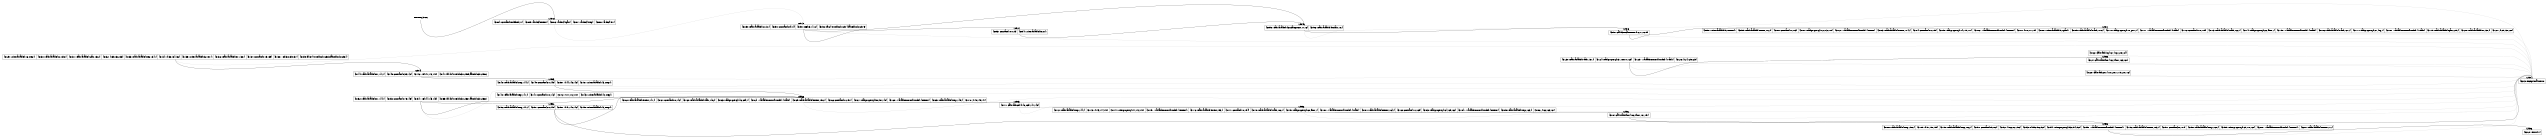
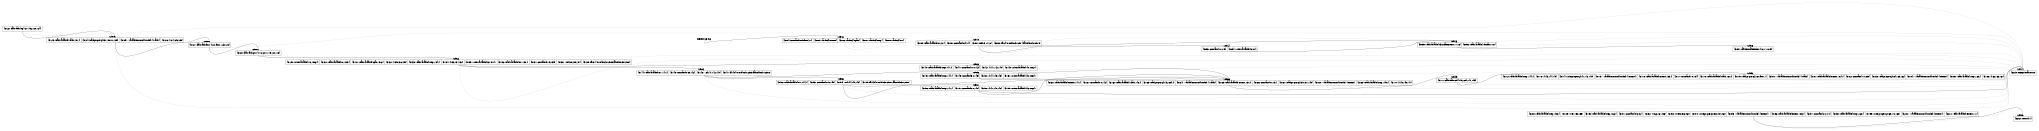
(2108, 31) -> none
none -> (73, 34)
none -> (233, 49)
none -> (358, 58)
none -> (718, 65)
none -> (773, 78)
(1629, 115) -> none
